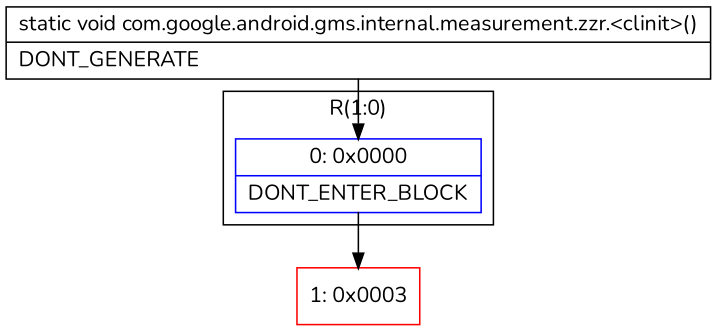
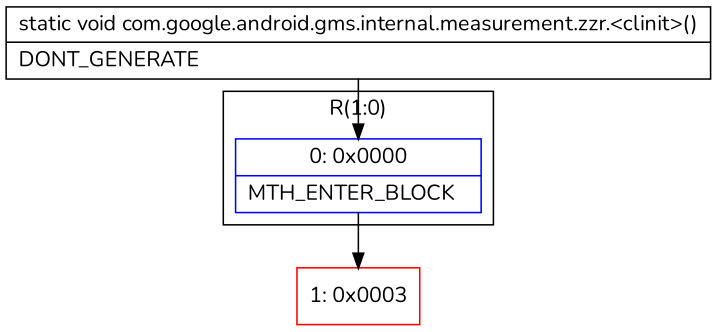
(358, 193) -> (352, 193)
